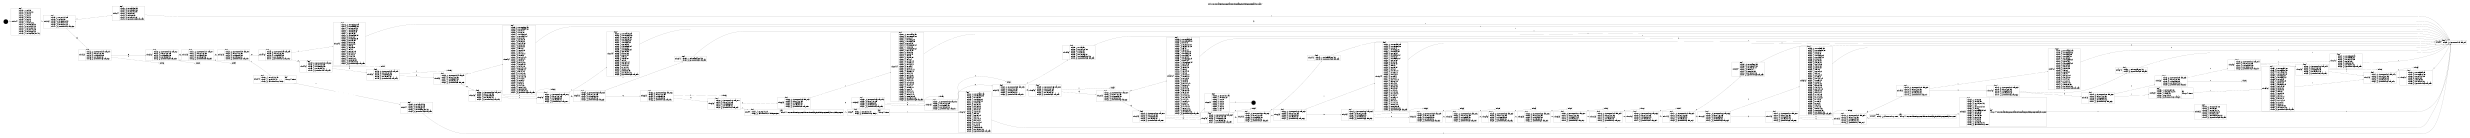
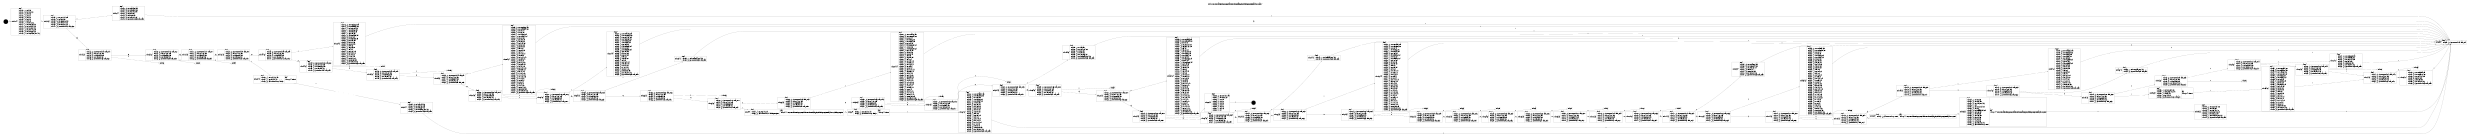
(1391, 118) -> (1392, 116)
